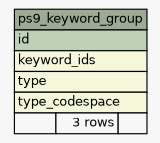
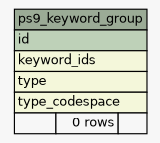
(93, 123) -> (93, 123)
